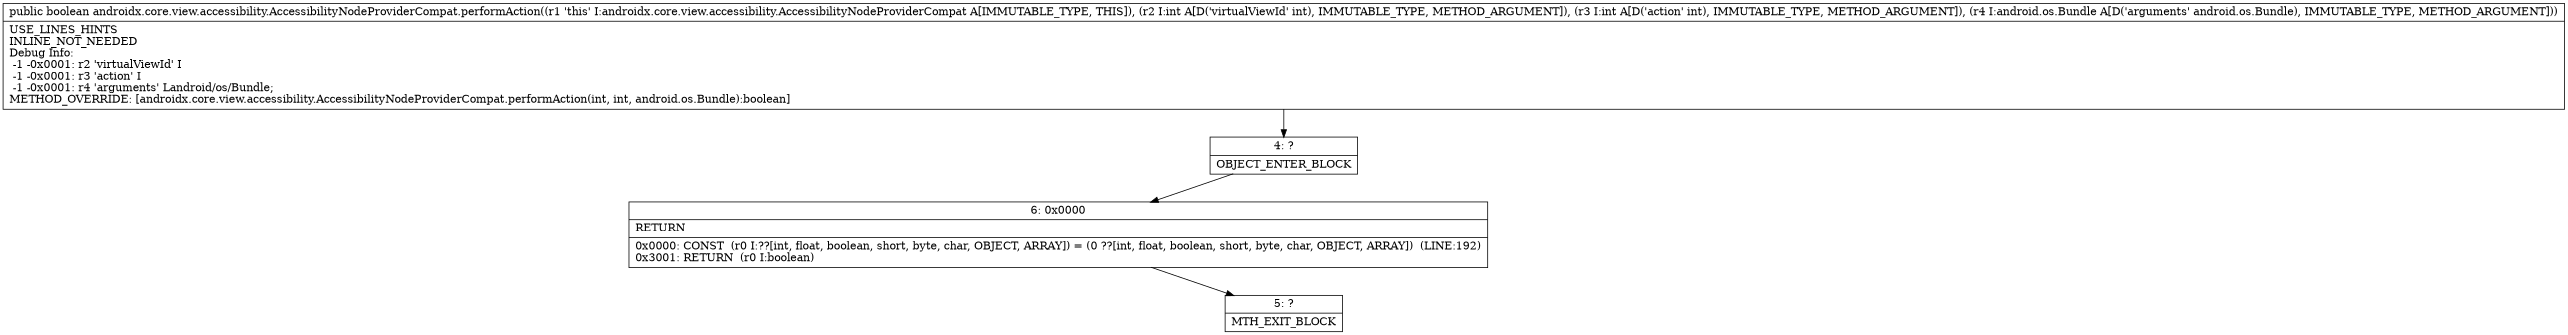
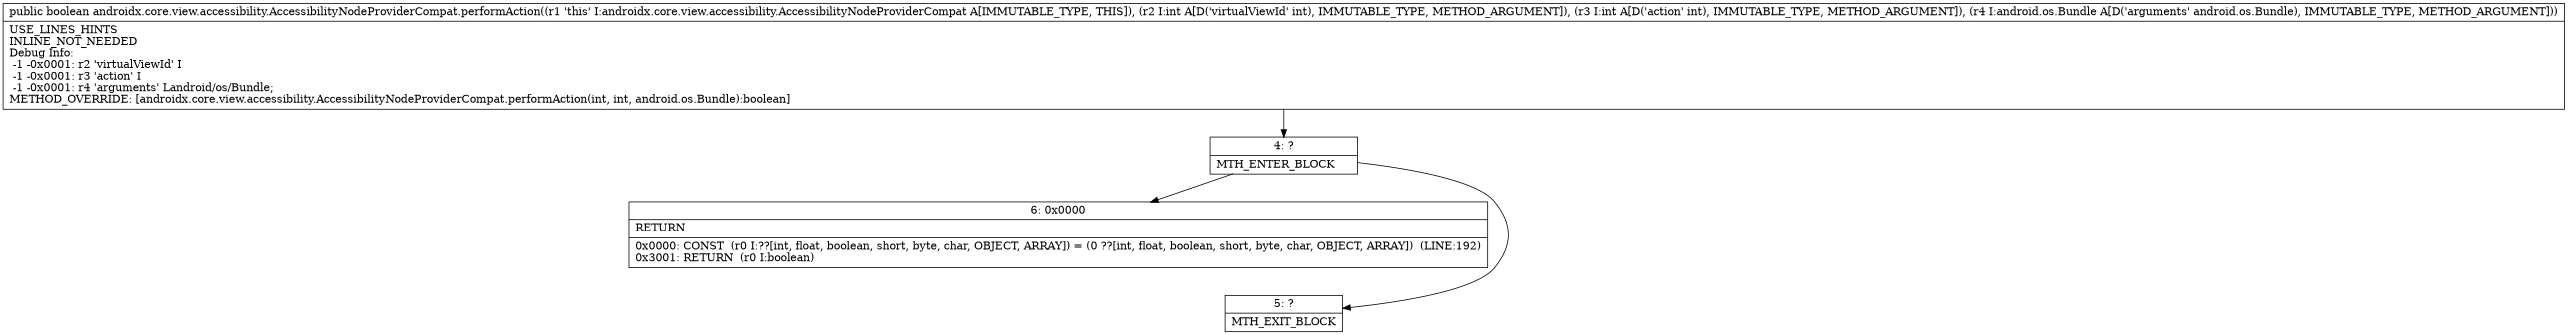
(1284, 164) -> (1276, 164)
(1189, 280) -> (1508, 238)
